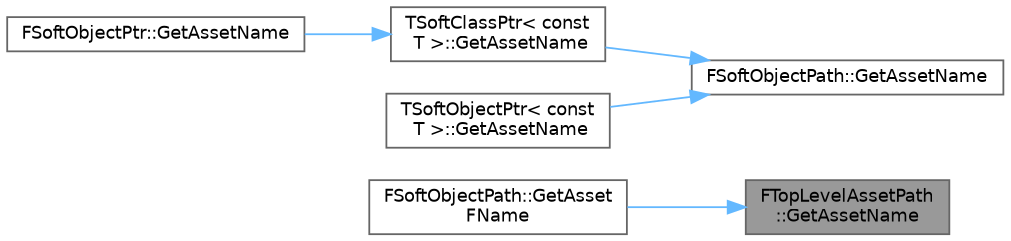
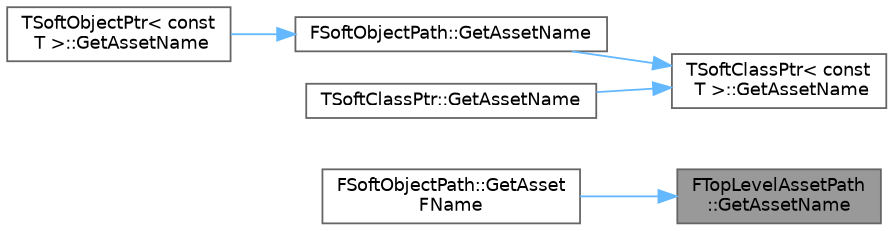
(156, 34) -> (451, 101)
(648, 53) -> (612, 57)
